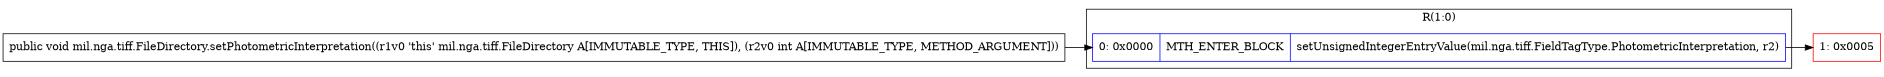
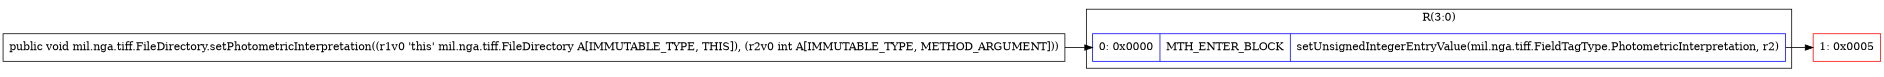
(1439, 18) -> (1439, 18)
